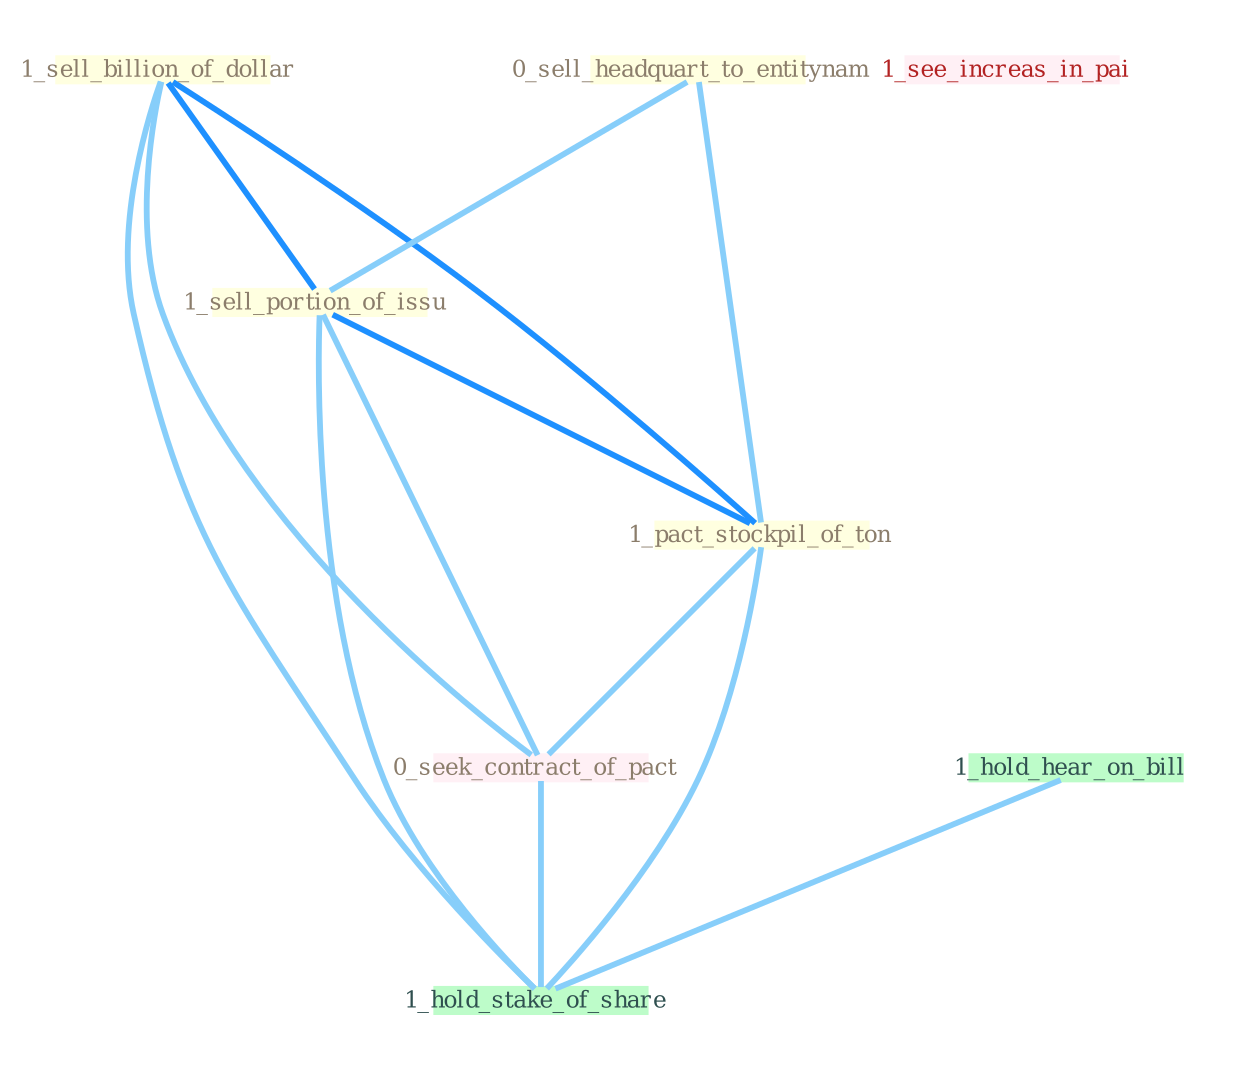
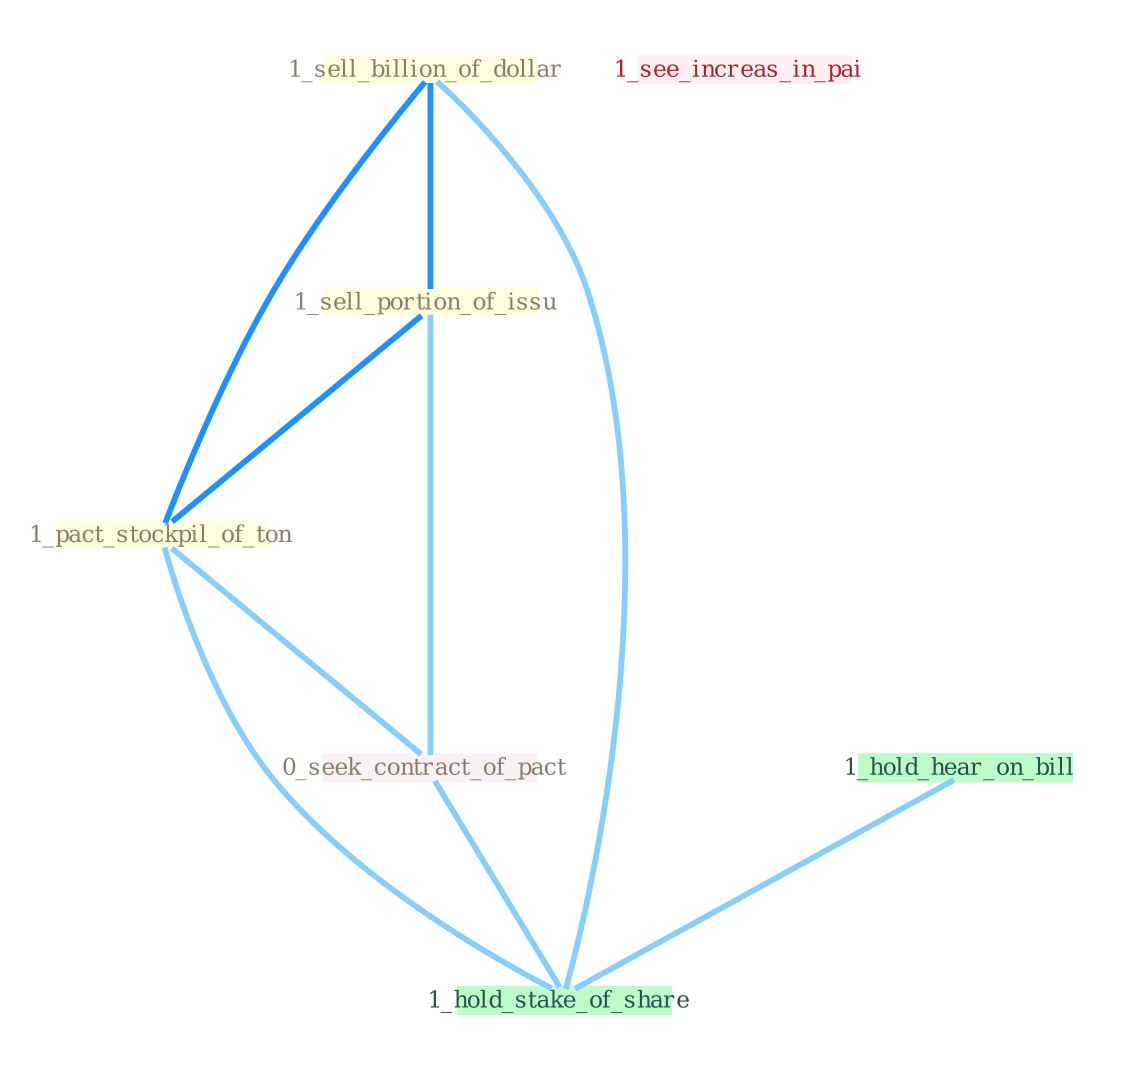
(698, 70) -> none
(245, 466) -> none
(353, 678) -> none
